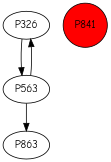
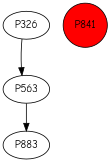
(32, 61) -> none
(26, 145) -> (26, 145)
